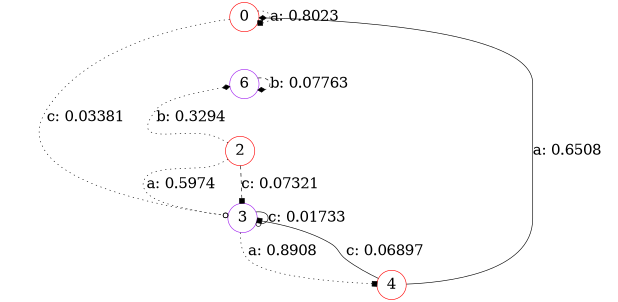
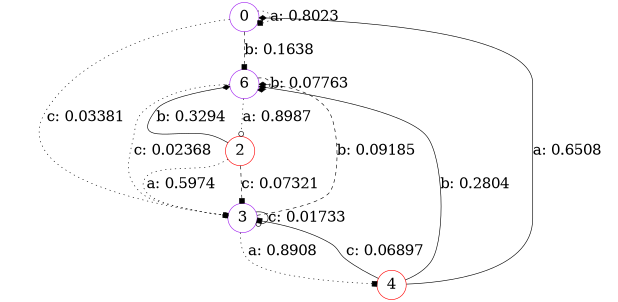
(244, 17) -> (244, 17)
none -> (244, 47)
none -> (242, 115)
(148, 124) -> (148, 124)
none -> (423, 134)
none -> (131, 149)
none -> (337, 155)
